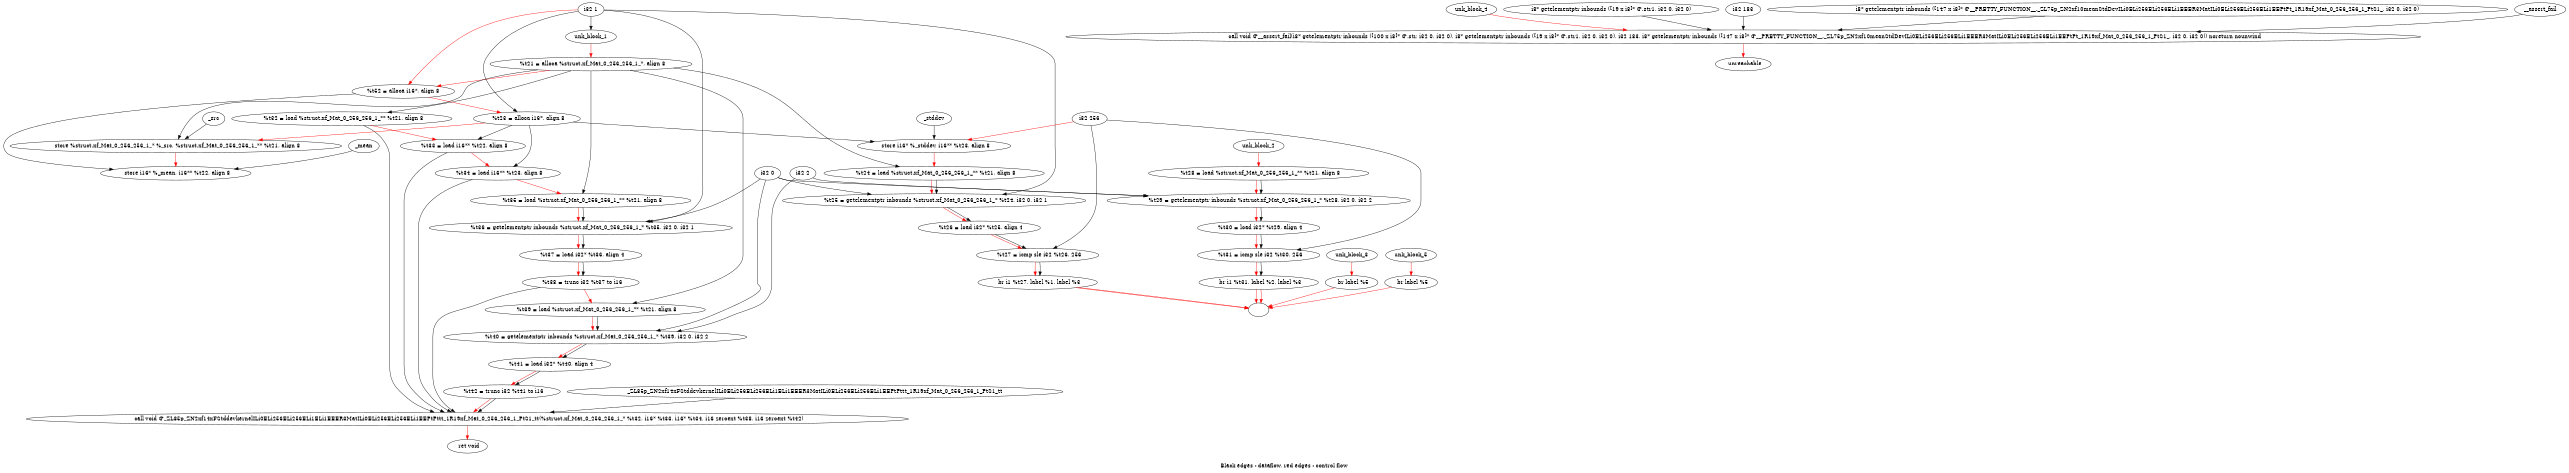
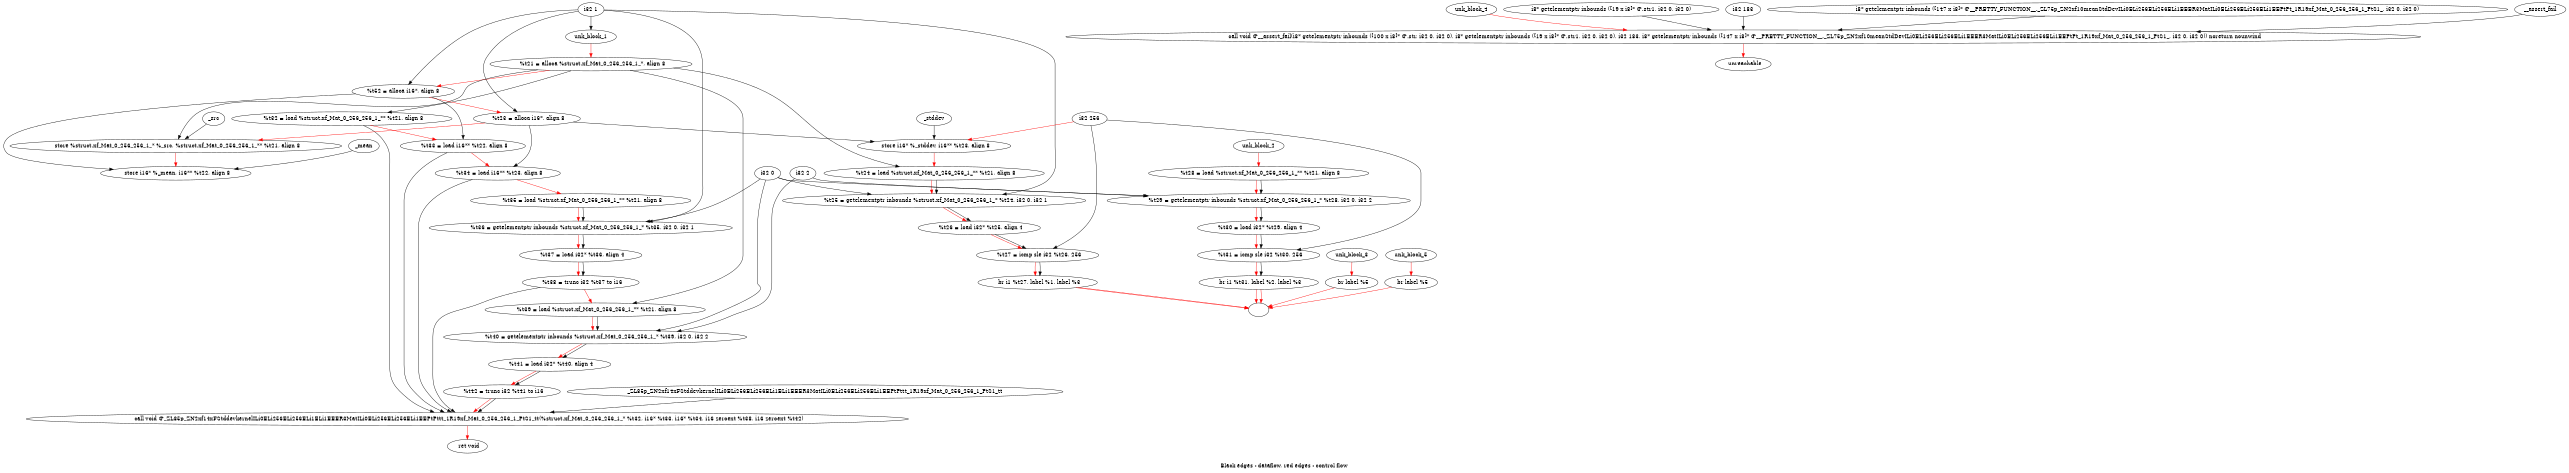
(485, 25) -> (485, 25)
(591, 131) -> none
(497, 132) -> (454, 111)
